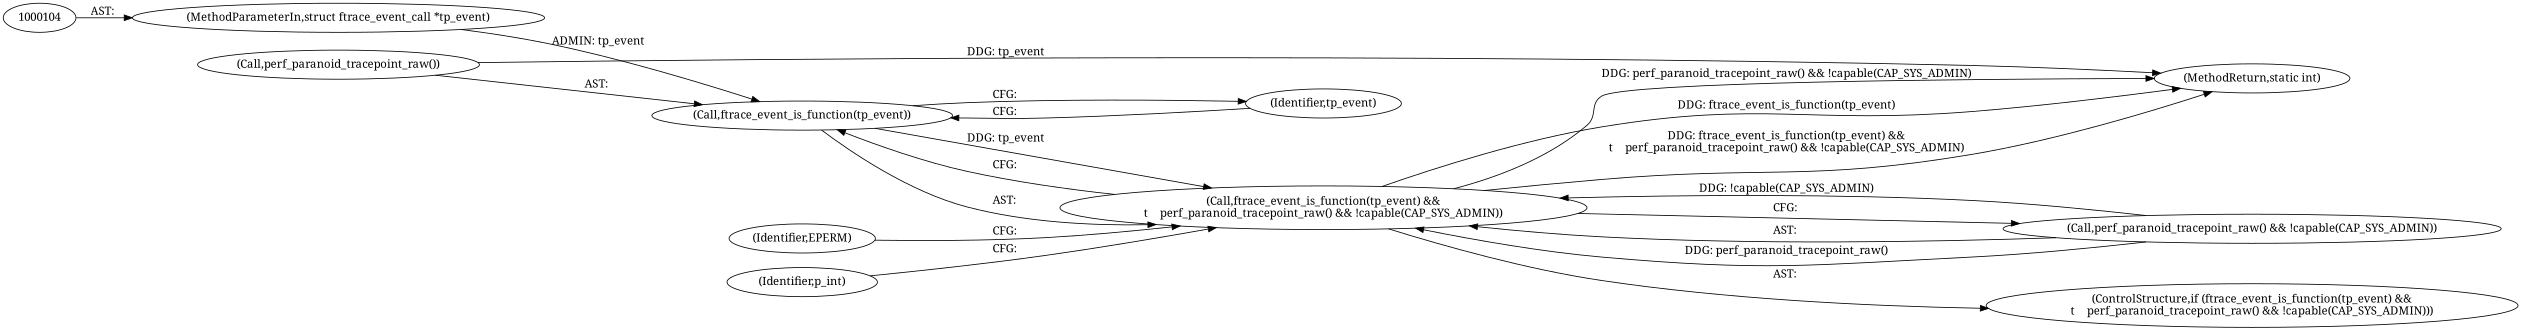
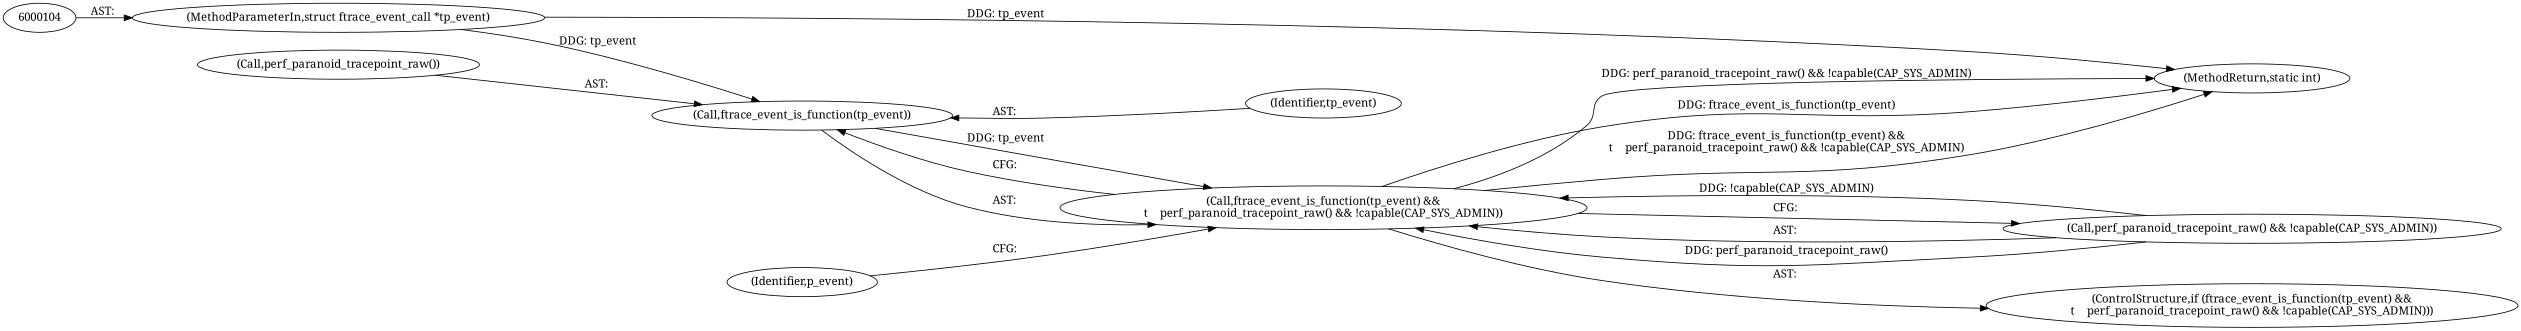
(40, 18) -> (40, 18)
(598, 42) -> (598, 42)
(1315, 58) -> (1356, 27)
(1075, 100) -> none
(1006, 112) -> (1006, 112)
(802, 238) -> none
(802, 282) -> (802, 282)
